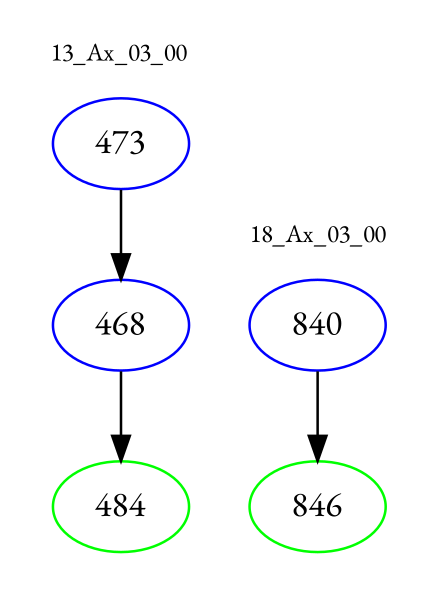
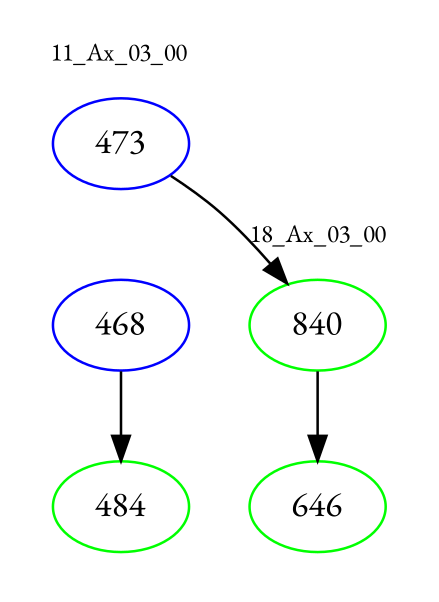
(120, 54) -> (120, 54)
(121, 222) -> (245, 237)
(318, 325) -> (318, 325)
(318, 507) -> (318, 507)
